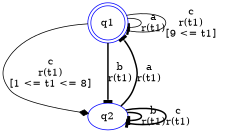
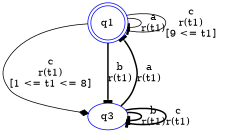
(108, 117) -> (108, 117)
